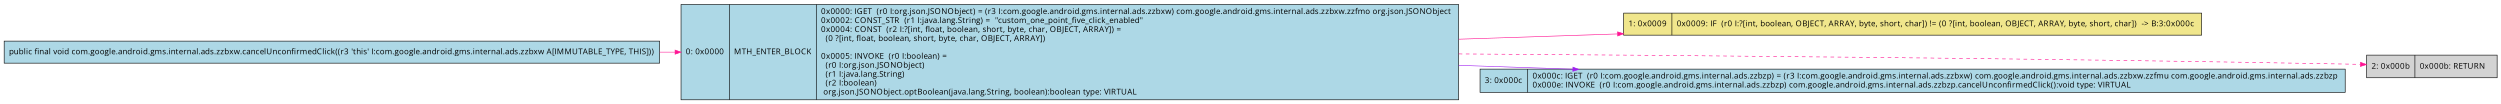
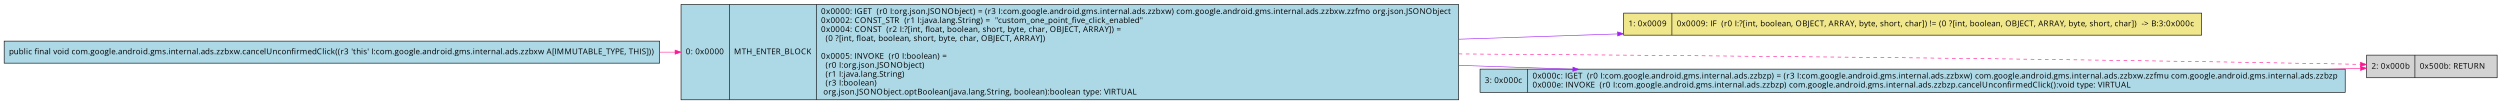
(1538, 37) -> (1538, 37)
(2456, 66) -> (2456, 66)
none -> (2342, 69)
(849, 83) -> (849, 83)
